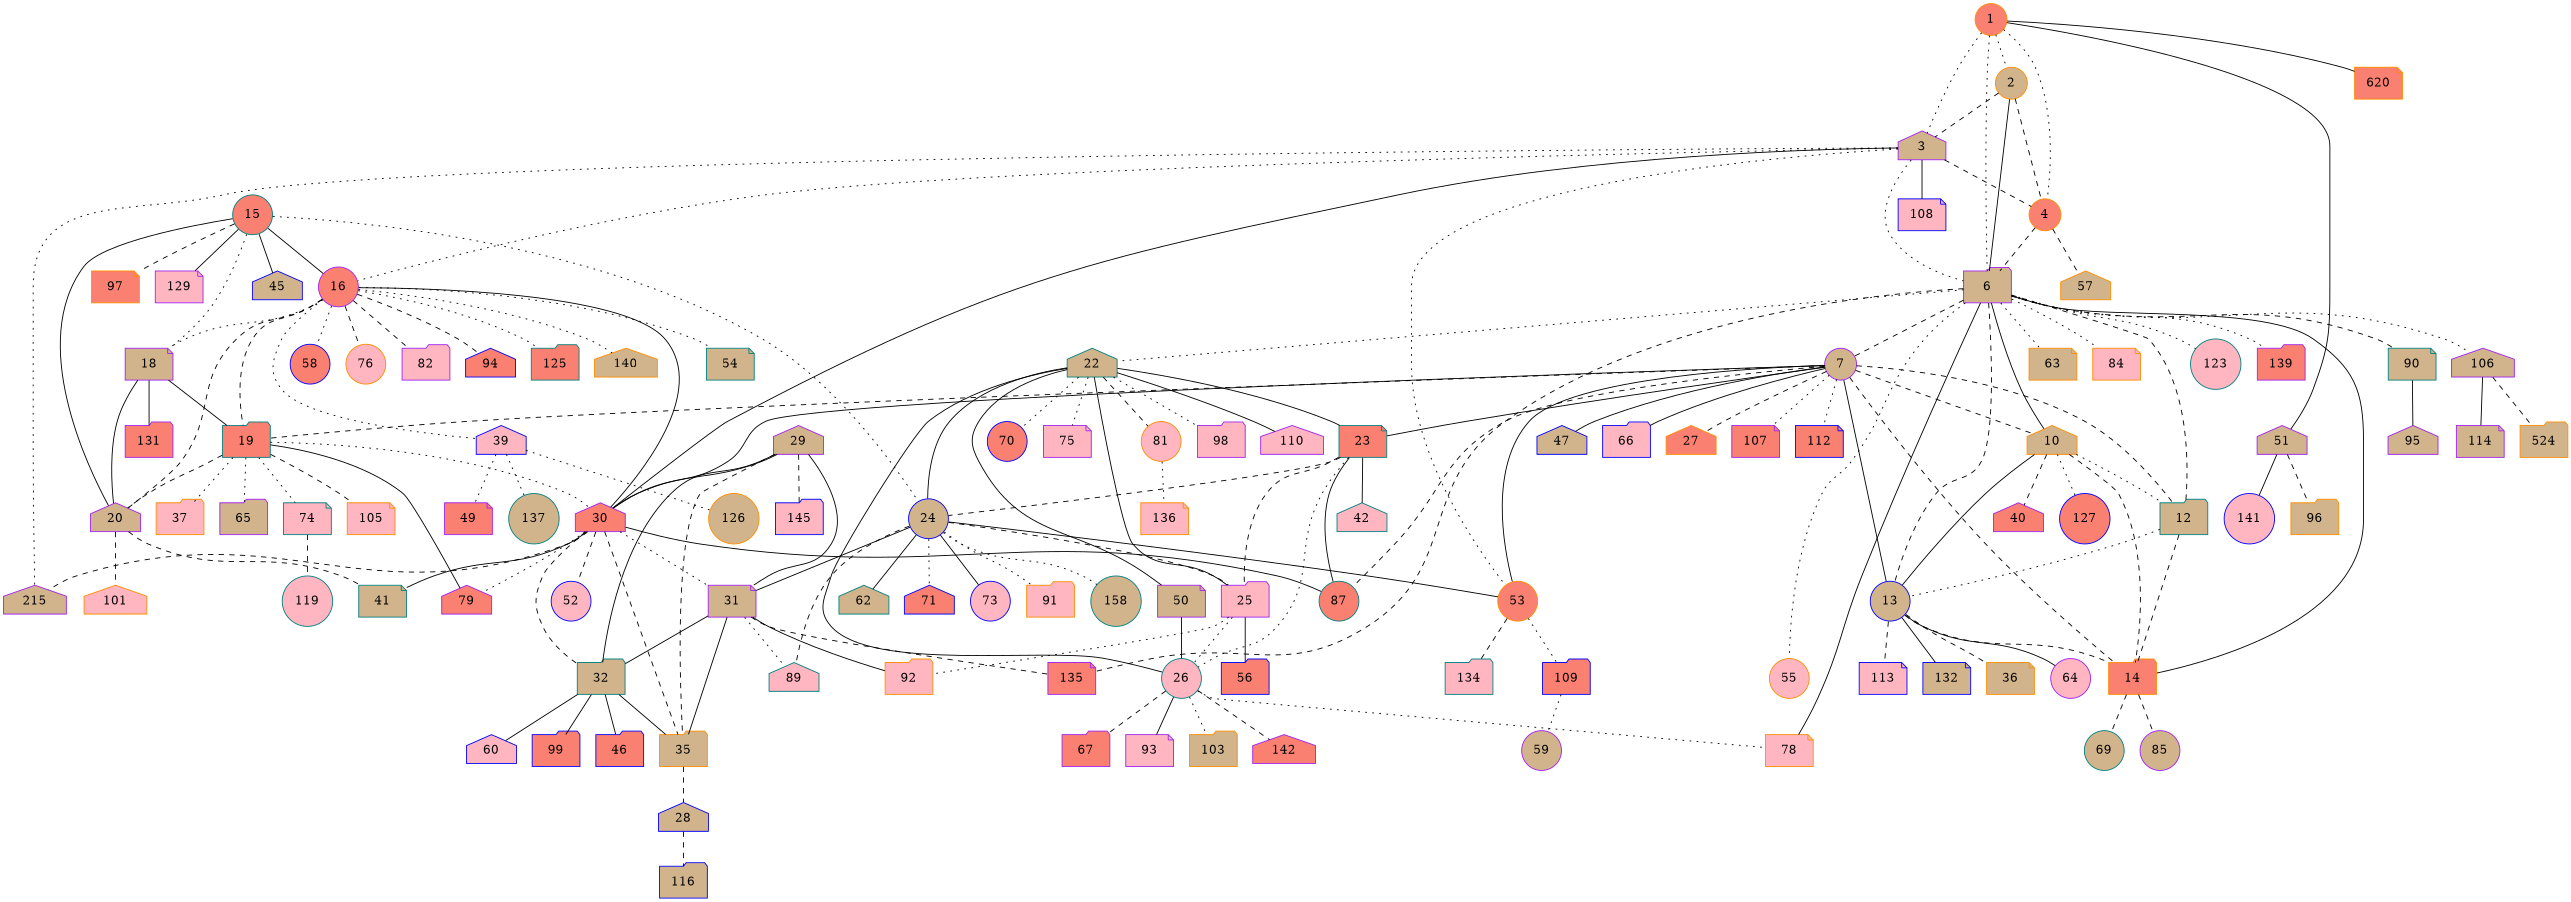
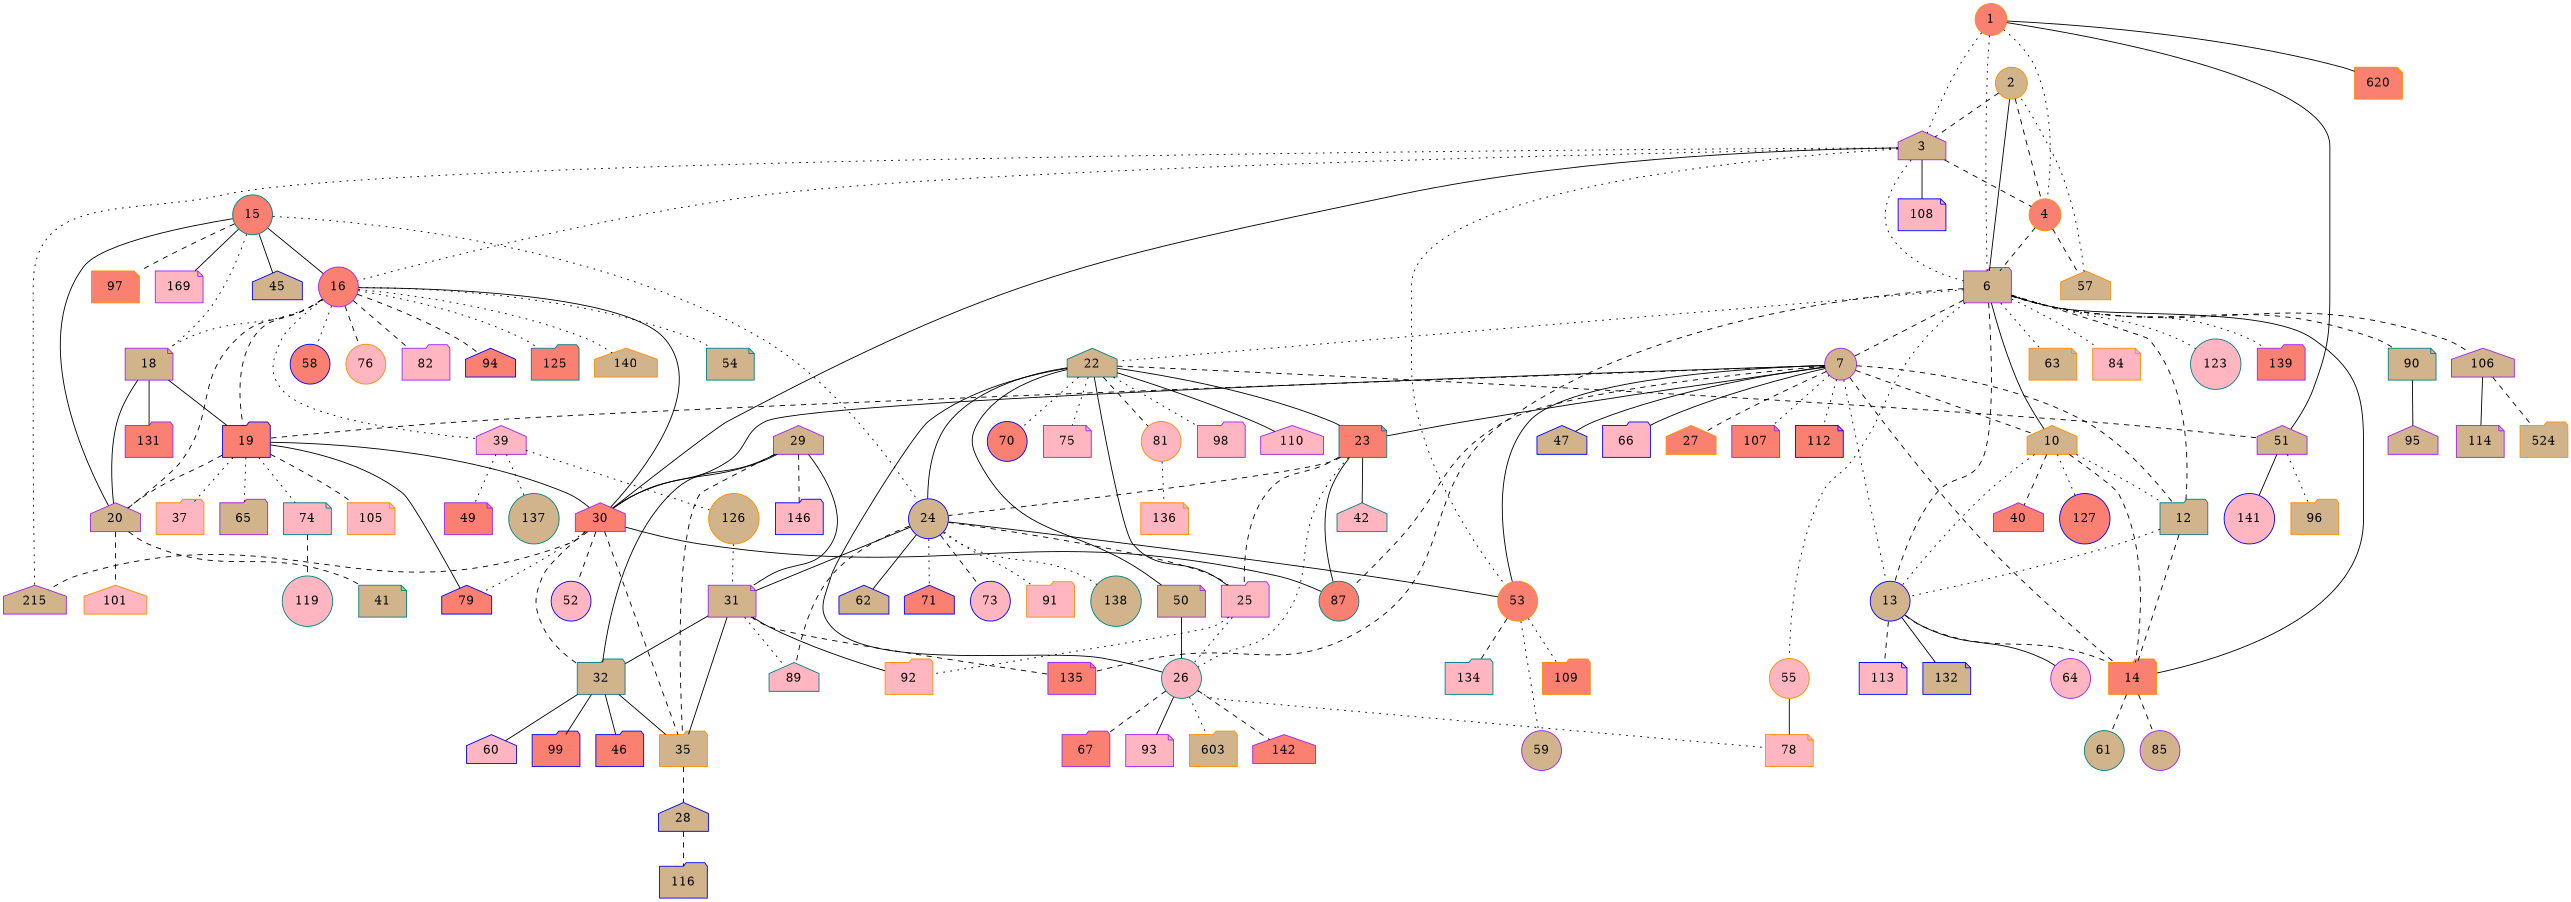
(2001, 51) -> (2064, 180)
(179, 287) -> (179, 287)
(2301, 313) -> (2301, 313)
none -> (1745, 398)
(246, 441) -> (246, 441)
(501, 441) -> (501, 441)
(434, 457) -> (434, 457)
(2298, 479) -> (2298, 479)
(1865, 481) -> (1865, 481)
(1967, 512) -> (1967, 512)
(1886, 517) -> (1789, 717)
(799, 519) -> (799, 519)
(664, 559) -> (733, 565)
(960, 561) -> (960, 561)
(498, 562) -> none
(467, 601) -> (467, 601)
(864, 601) -> (864, 601)
(1116, 601) -> (1116, 601)
(1245, 678) -> none
(1566, 678) -> (1566, 678)
(2011, 678) -> none
(1555, 713) -> (1530, 676)
(1213, 751) -> (1213, 751)
(2104, 751) -> (2104, 751)
